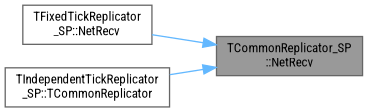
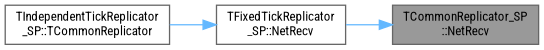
(187, 72) -> (186, 25)
